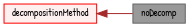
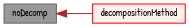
(120, 14) -> (80, 14)
